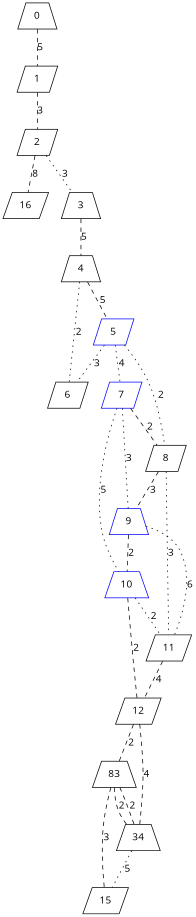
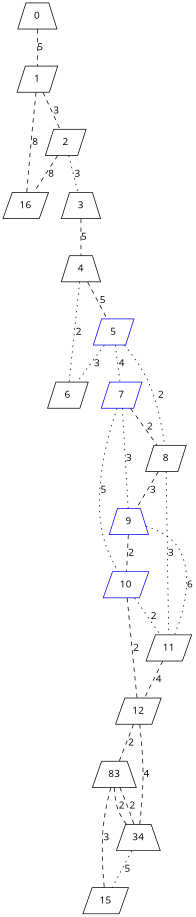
none -> (31, 142)
(127, 585) -> (126, 585)
